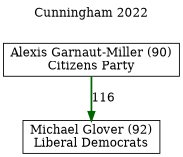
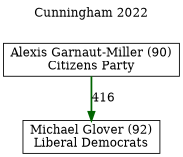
(104, 98) -> (104, 98)
